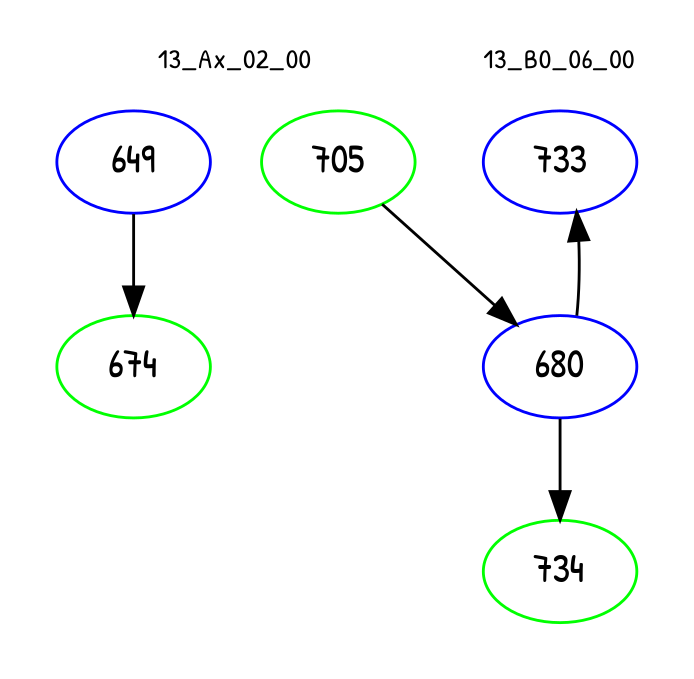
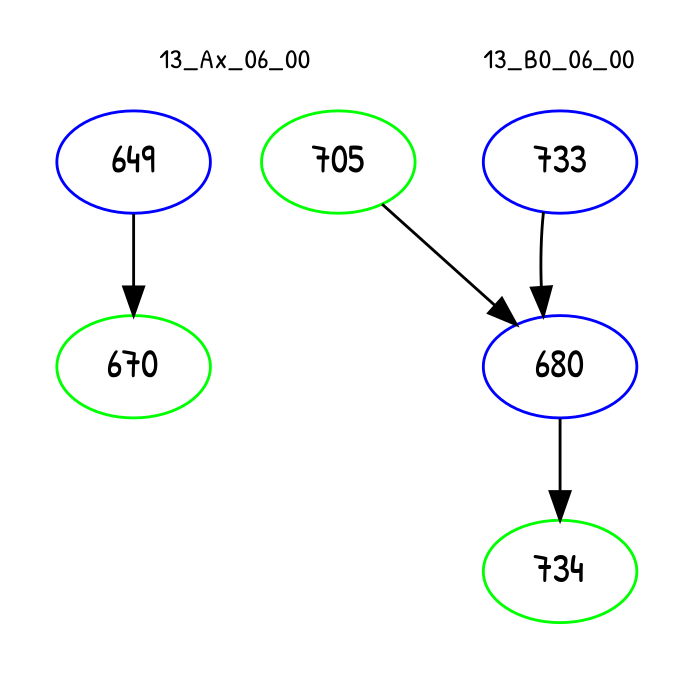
(236, 61) -> (236, 61)
(579, 278) -> (541, 250)
(134, 367) -> (134, 367)
